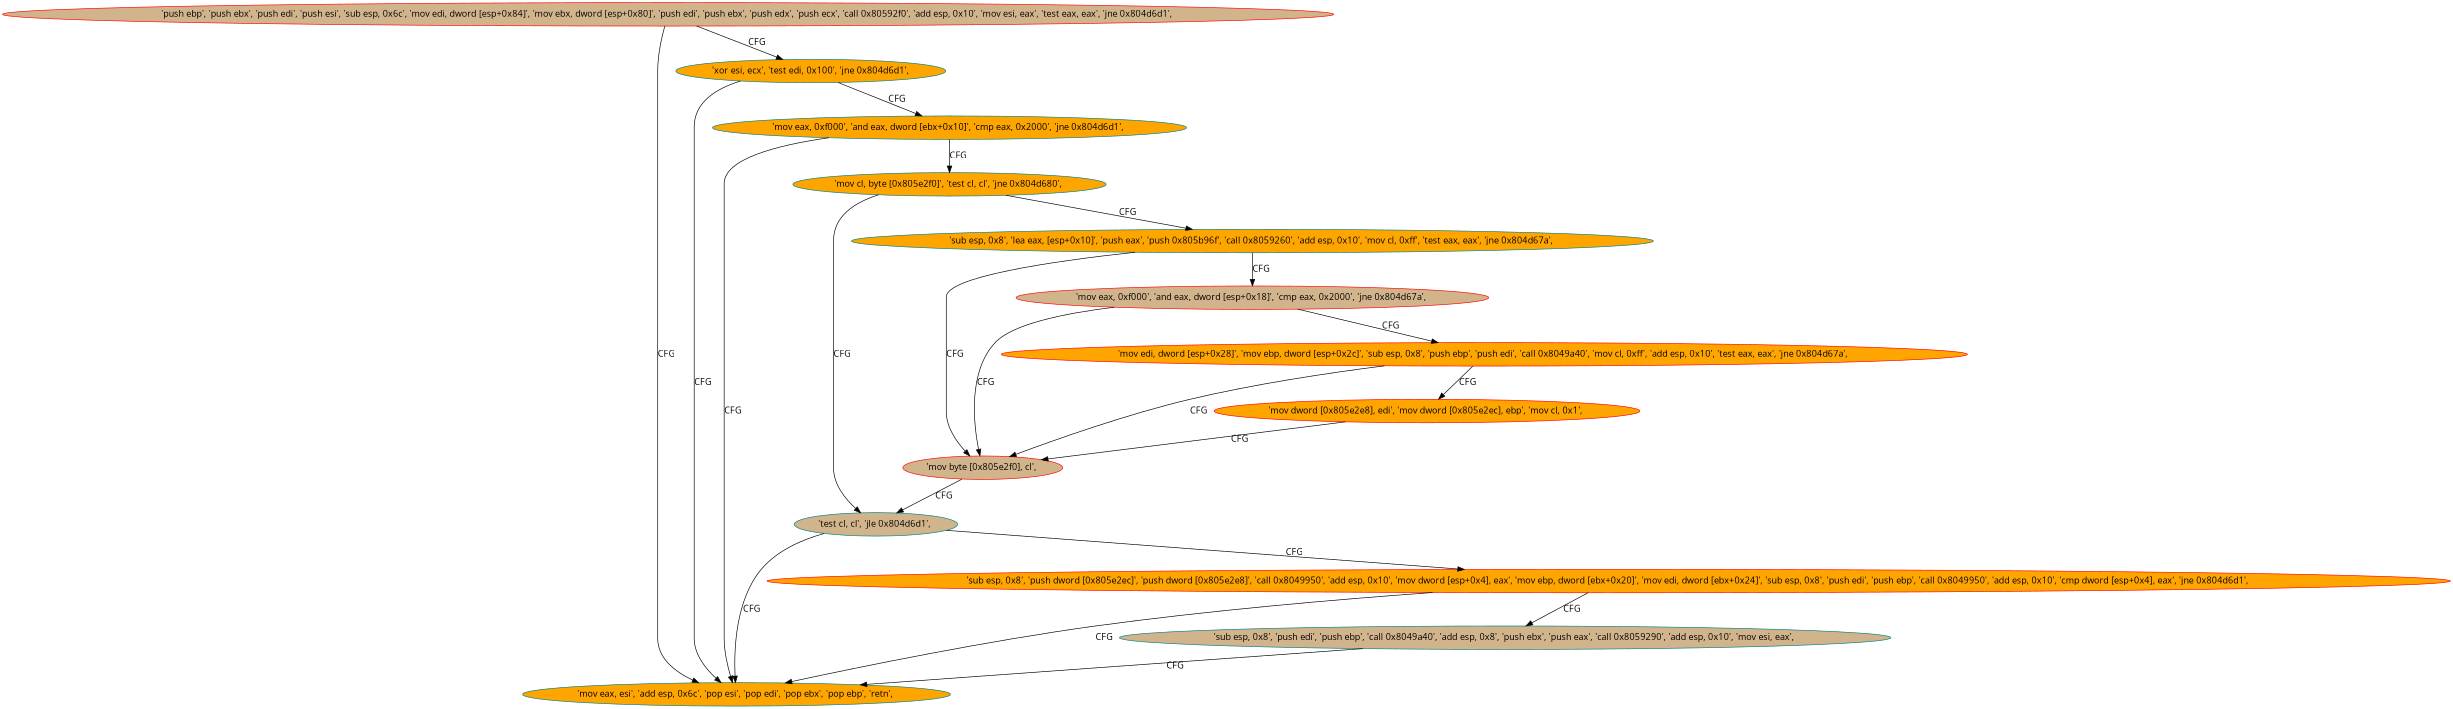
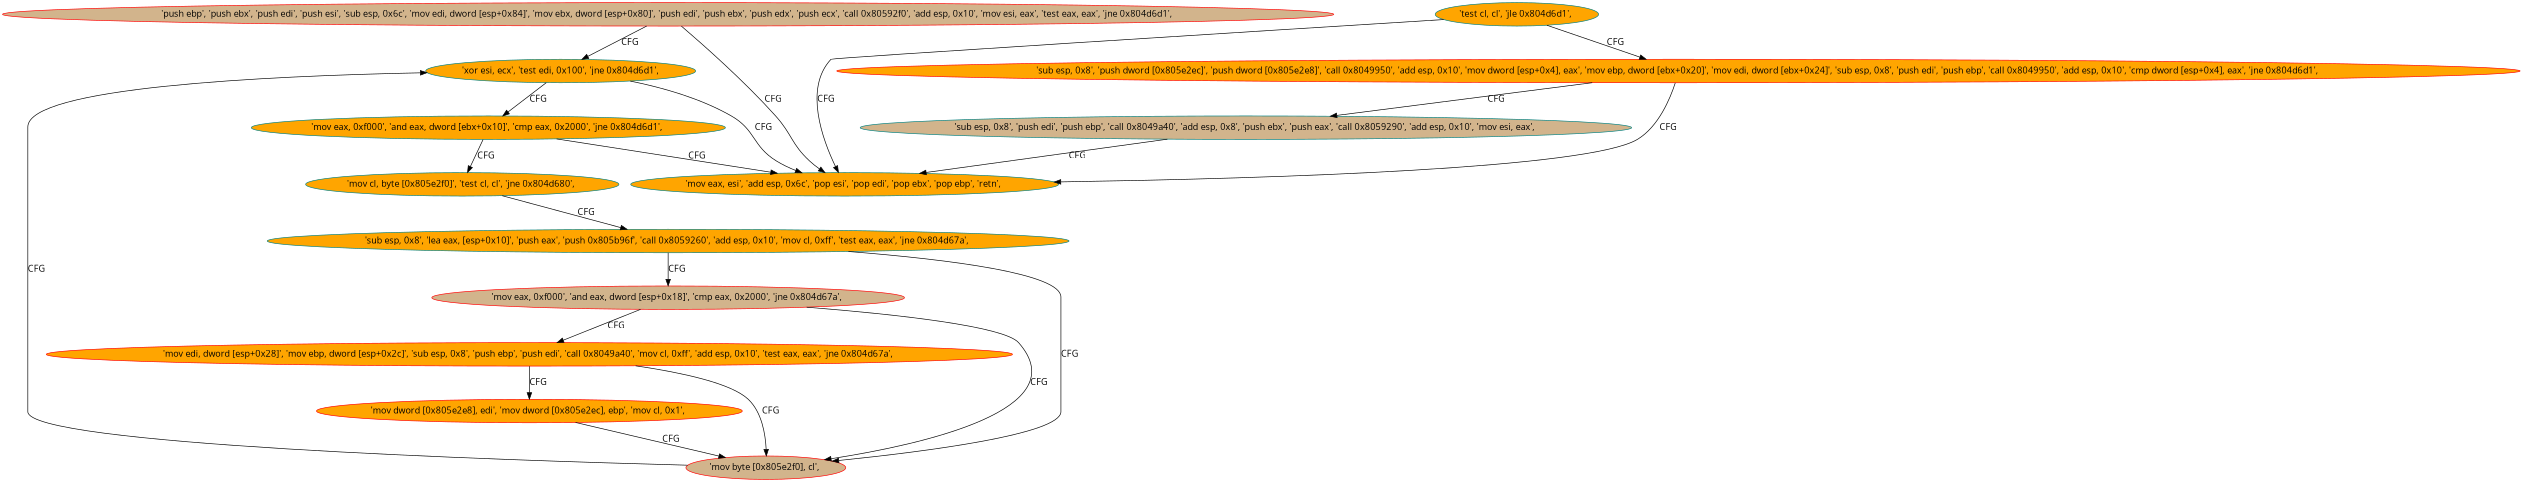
(834, 344) -> none
(932, 494) -> (28, 400)
(876, 524) -> (1517, 14)
